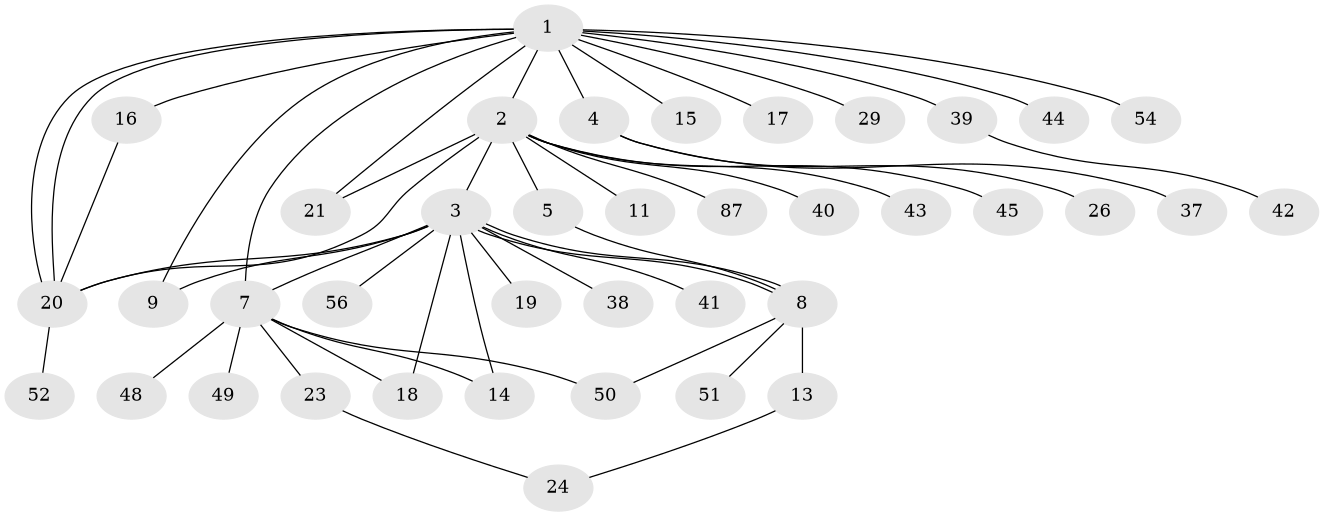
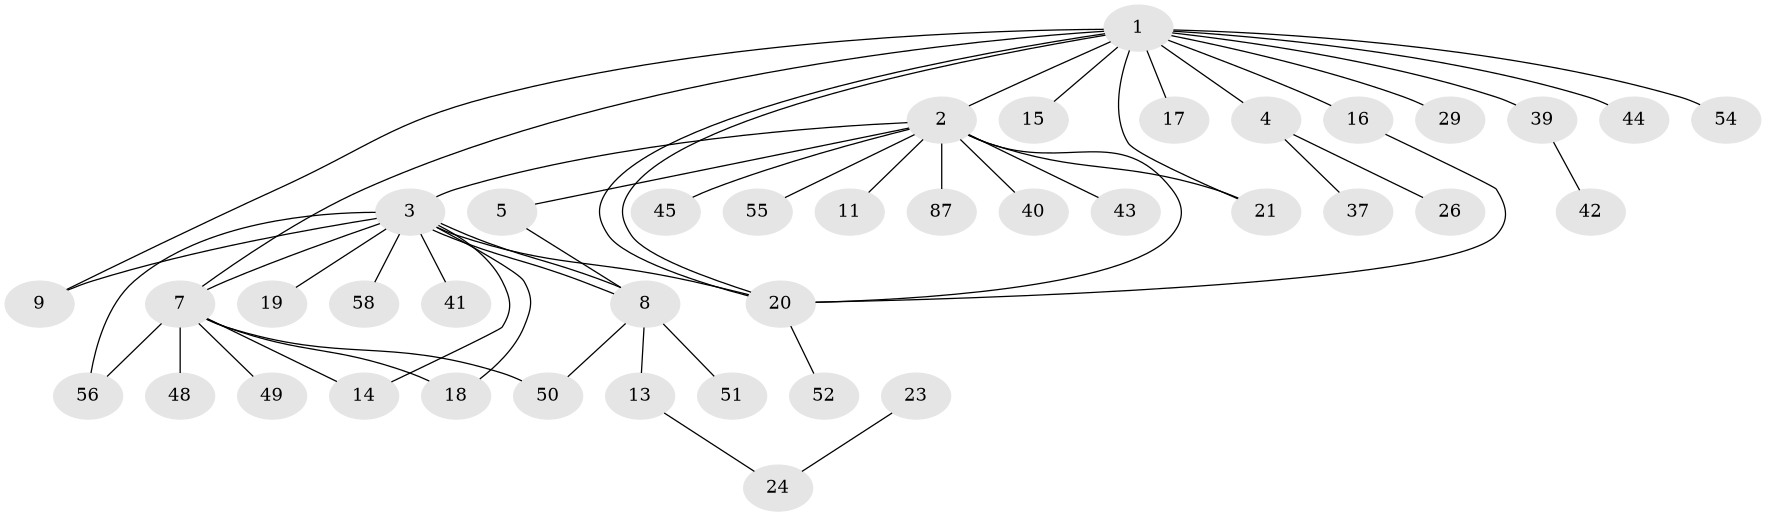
none -> (758, 212)
(618, 304) -> (364, 304)
(280, 350) -> (134, 350)
